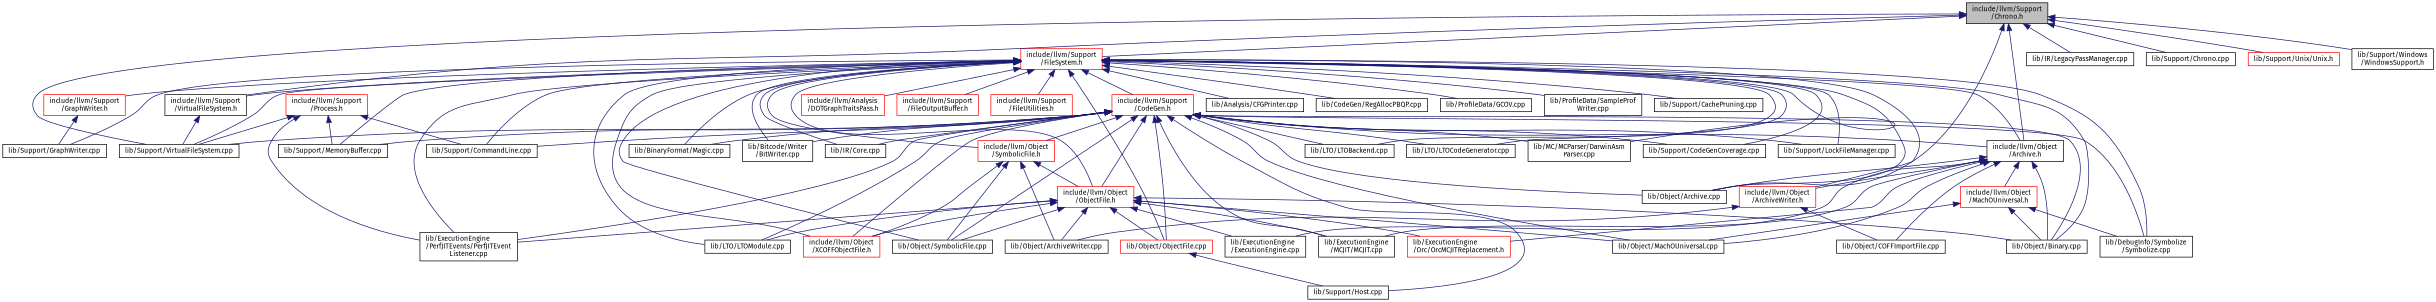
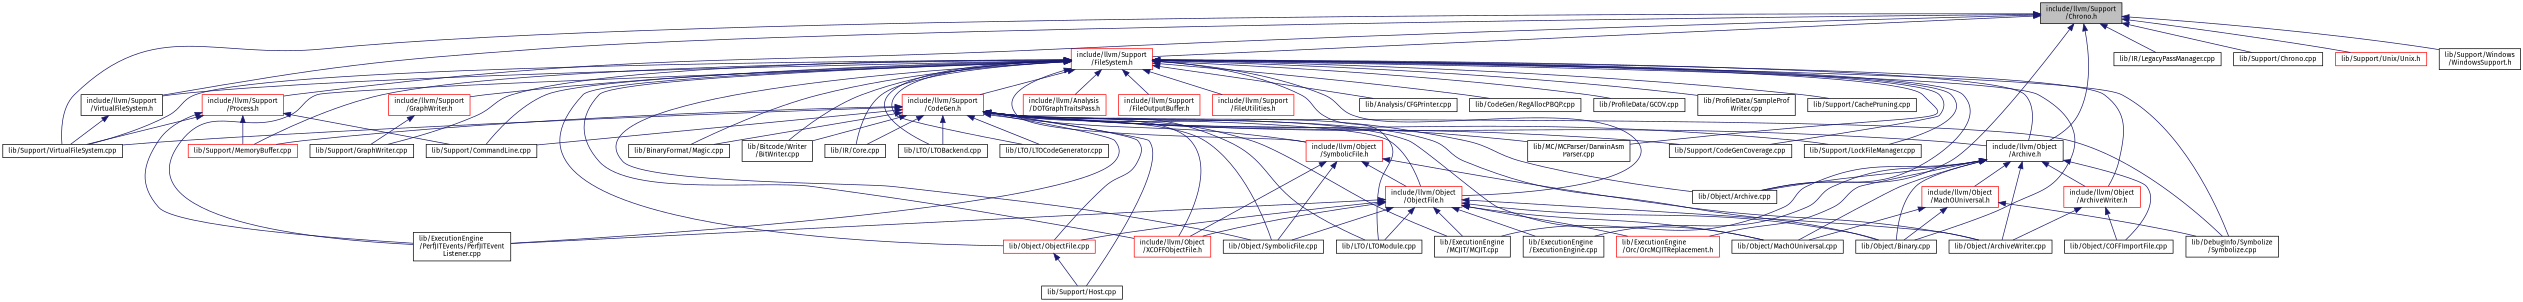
none -> (1158, 45)
(333, 151) -> (243, 151)
none -> (2010, 210)
